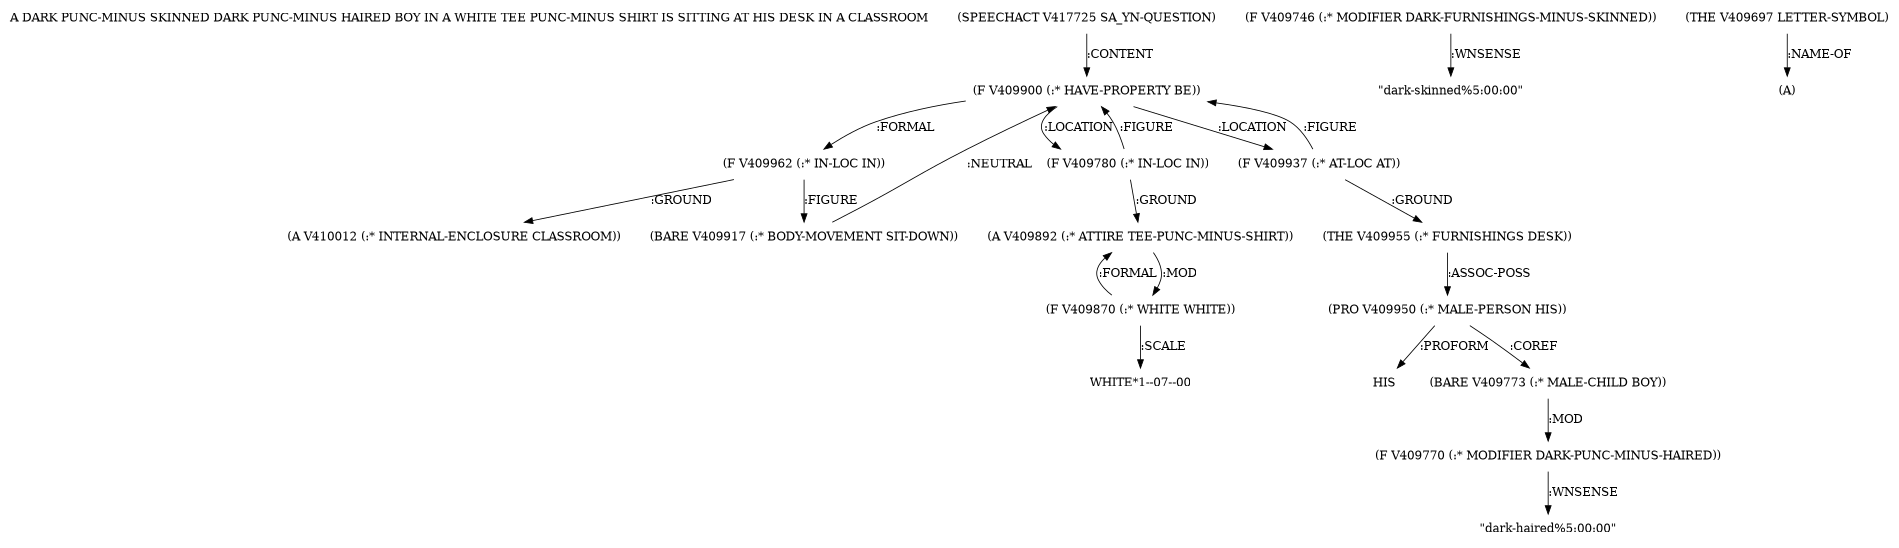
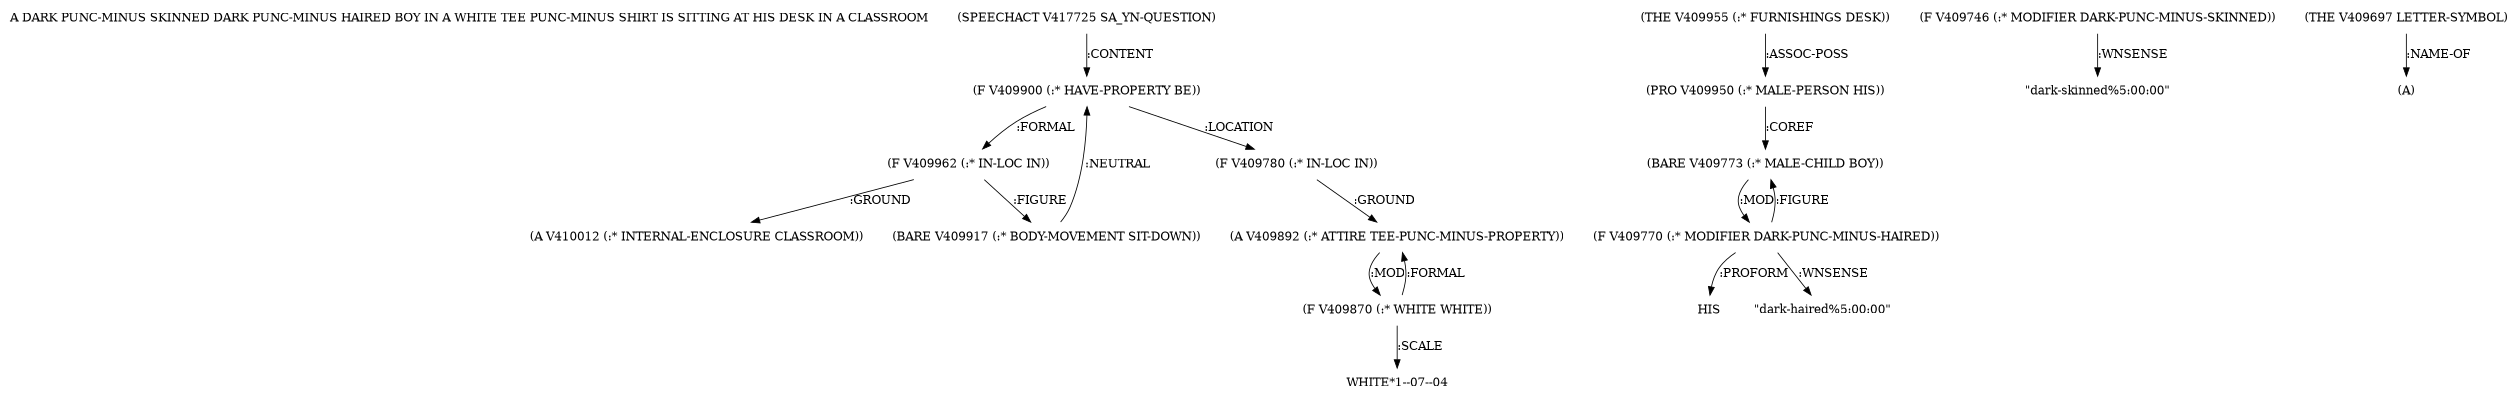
(1451, 18) -> (2098, 18)
(1117, 130) -> none
(1319, 164) -> none
none -> (1775, 205)
(1140, 237) -> (1397, 237)
(1419, 344) -> (1720, 267)
(1140, 383) -> (1397, 383)
